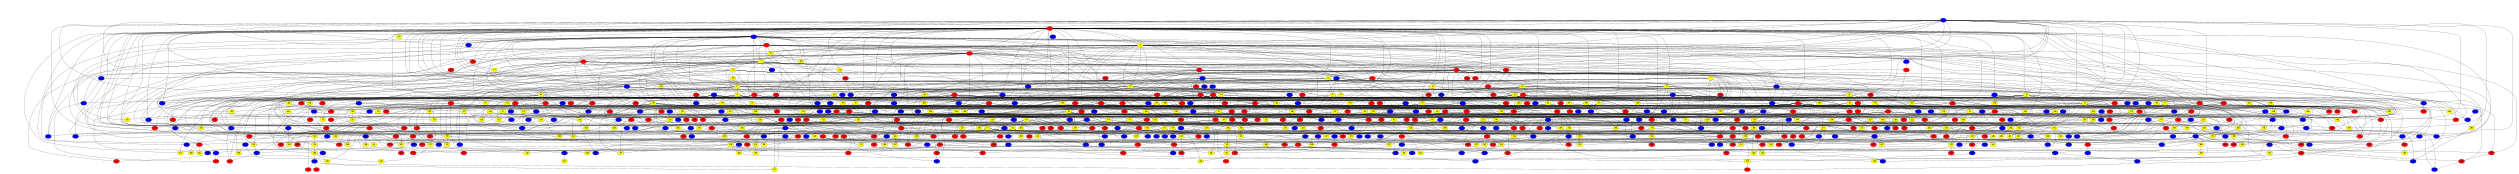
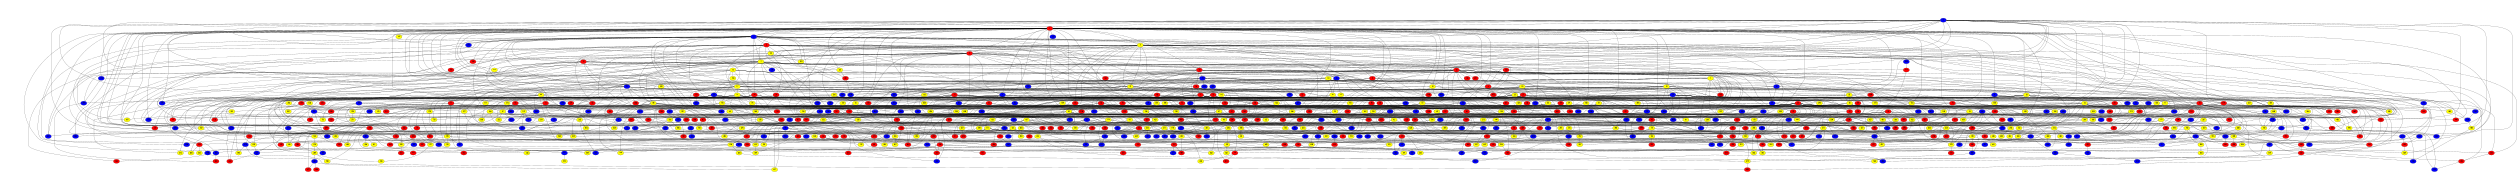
none -> (1780, 111)
